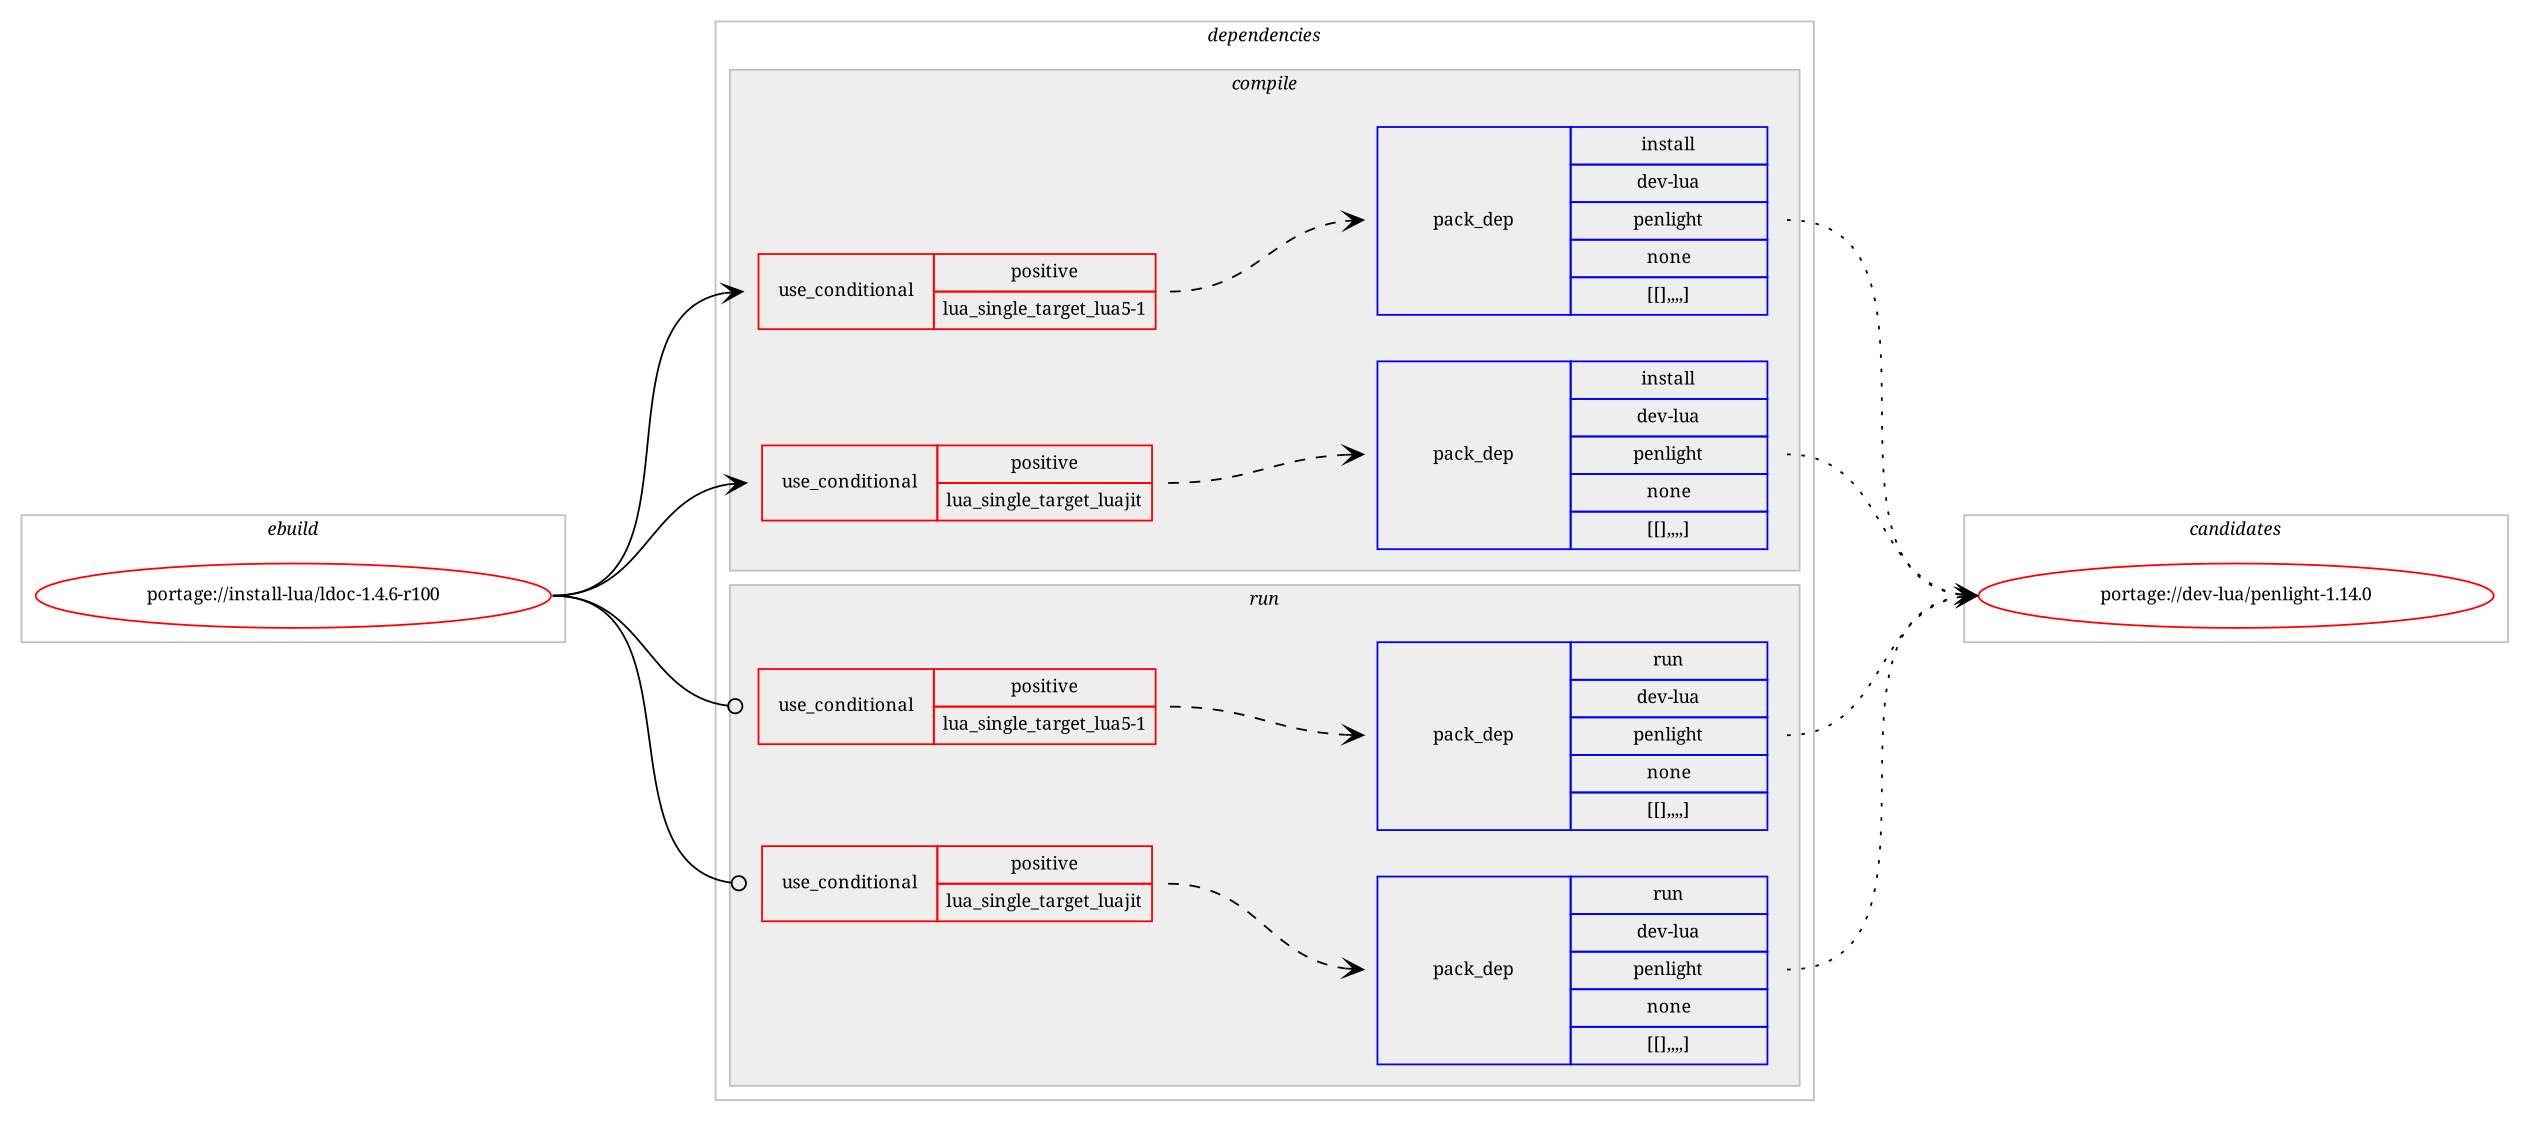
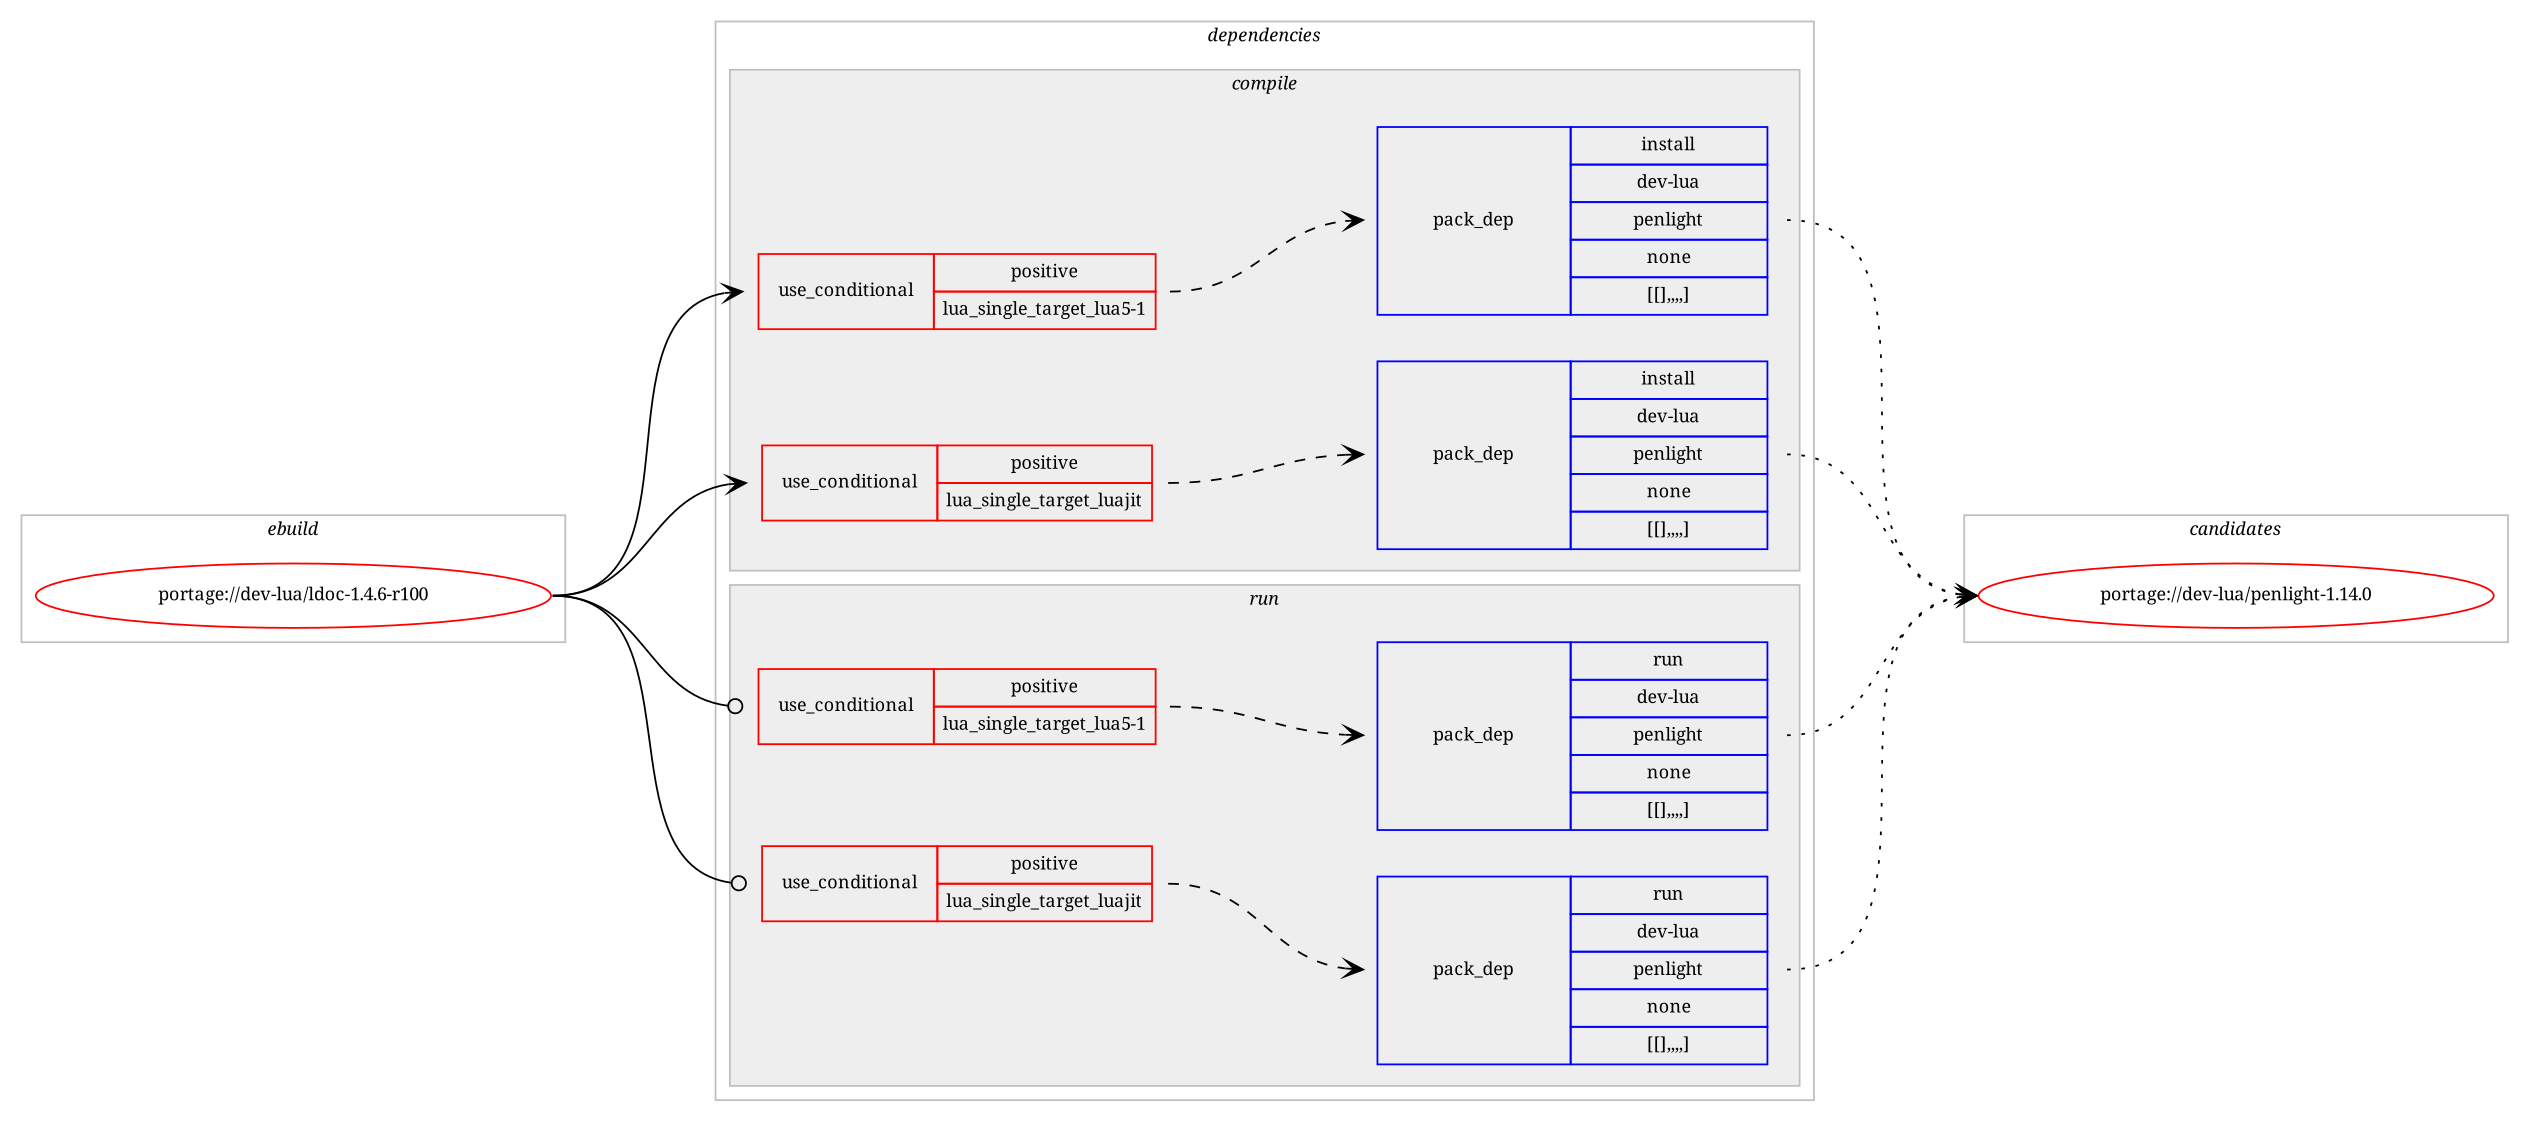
(293, 596) -> (293, 596)
